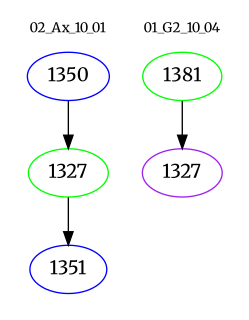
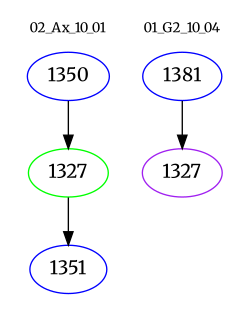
(182, 76) -> (182, 76)
